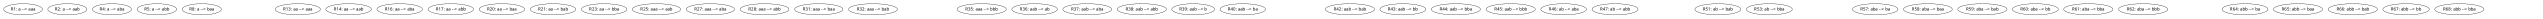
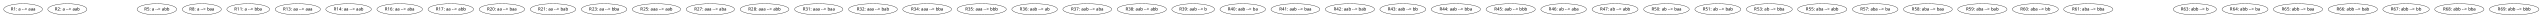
(112, 9) -> none
none -> (248, 9)
none -> (927, 9)
none -> (1295, 9)
none -> (1666, 9)
none -> (1822, 9)
(2143, 9) -> none
none -> (2195, 9)
none -> (2514, 9)
